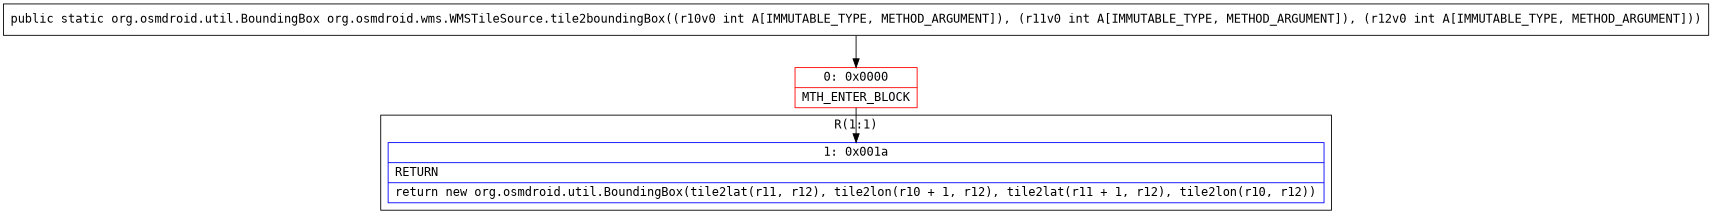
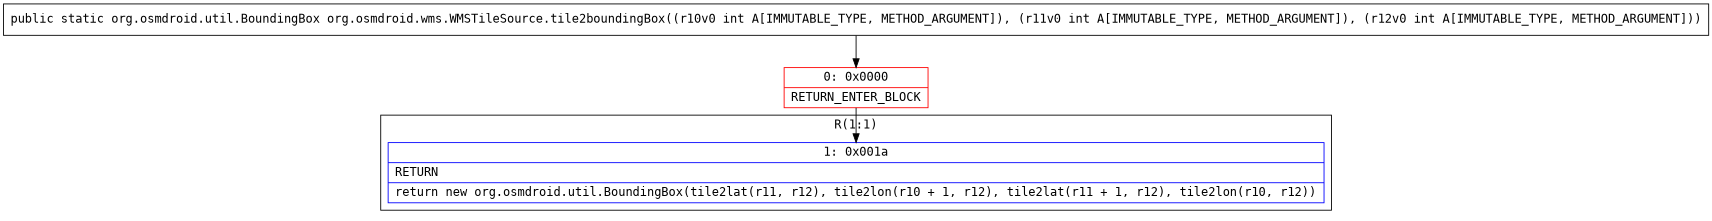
(856, 97) -> (856, 97)
